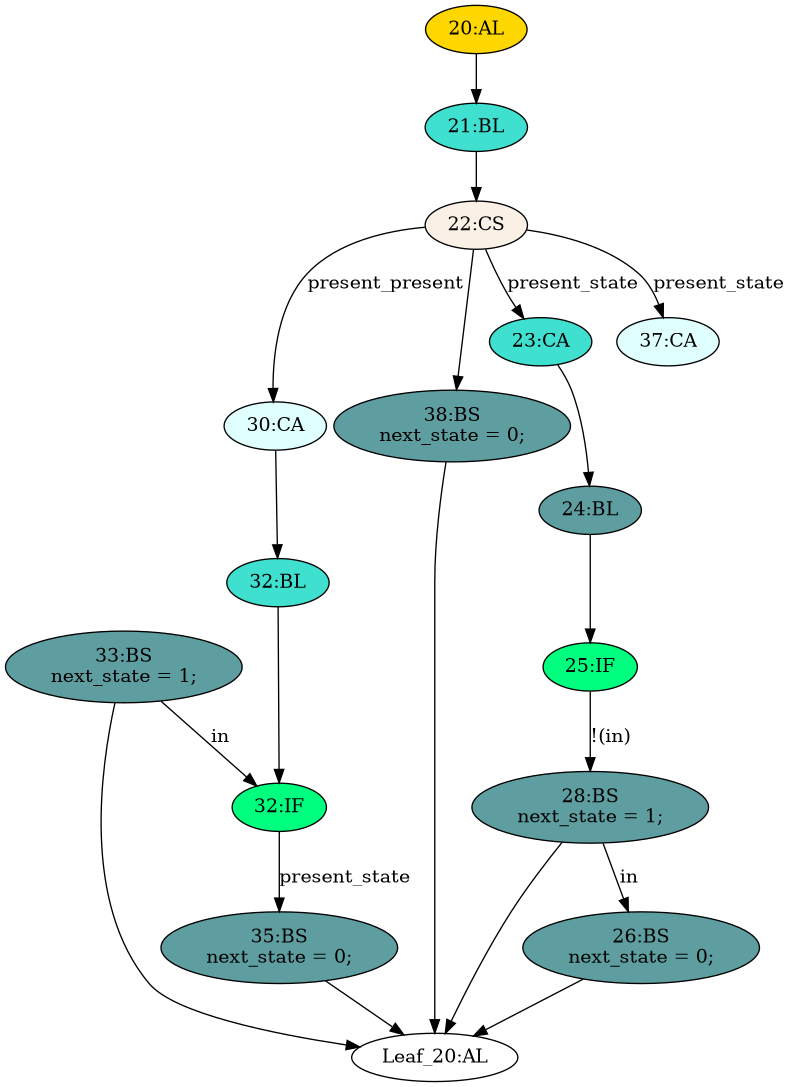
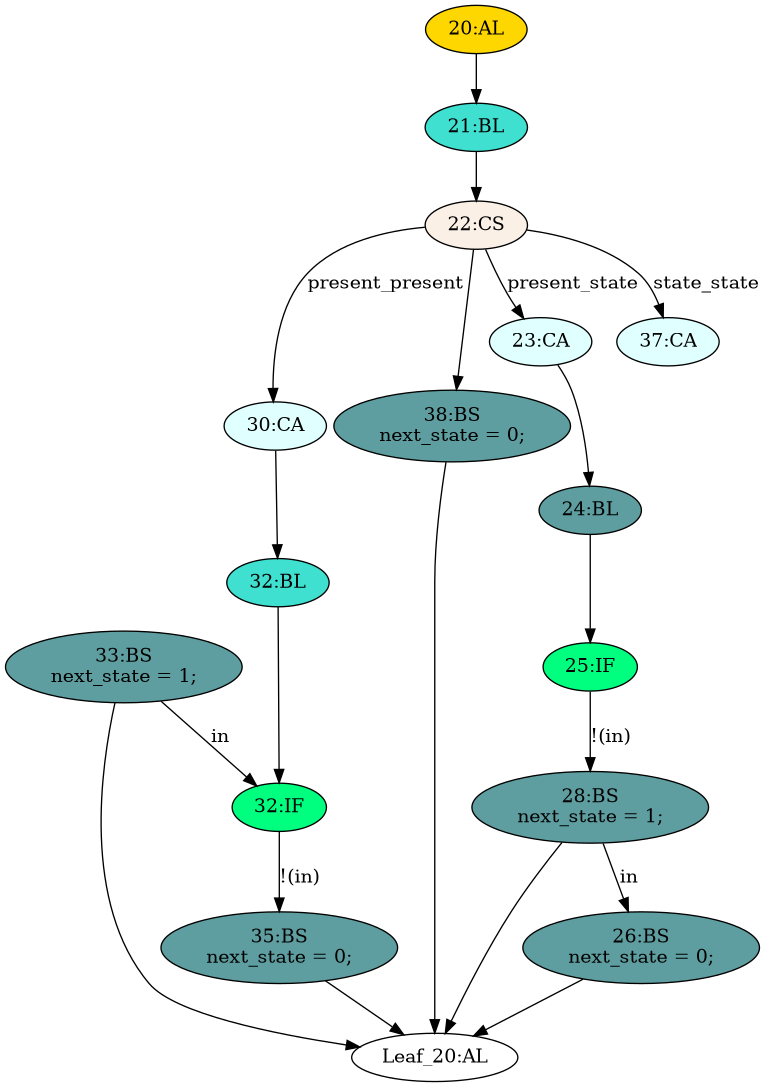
(719, 283) -> (706, 283)
(541, 342) -> (541, 342)
(345, 878) -> (300, 878)
